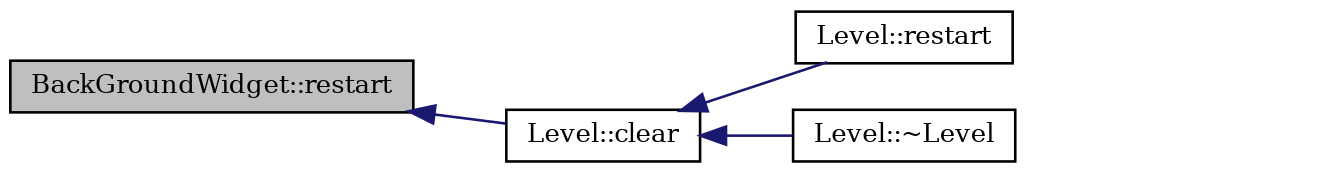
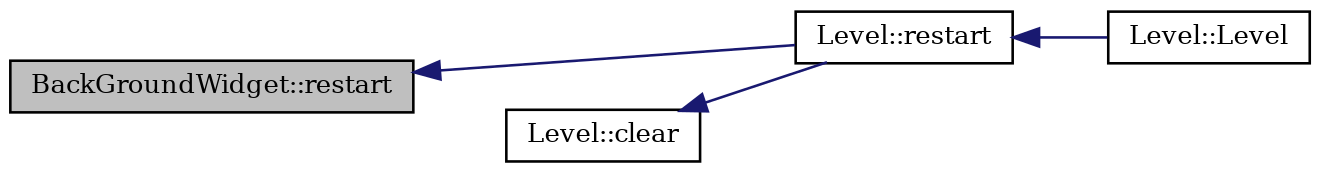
none -> (1209, 37)
(470, 119) -> (618, 58)
(904, 136) -> none
